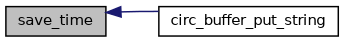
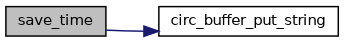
(140, 11) -> (125, 31)
